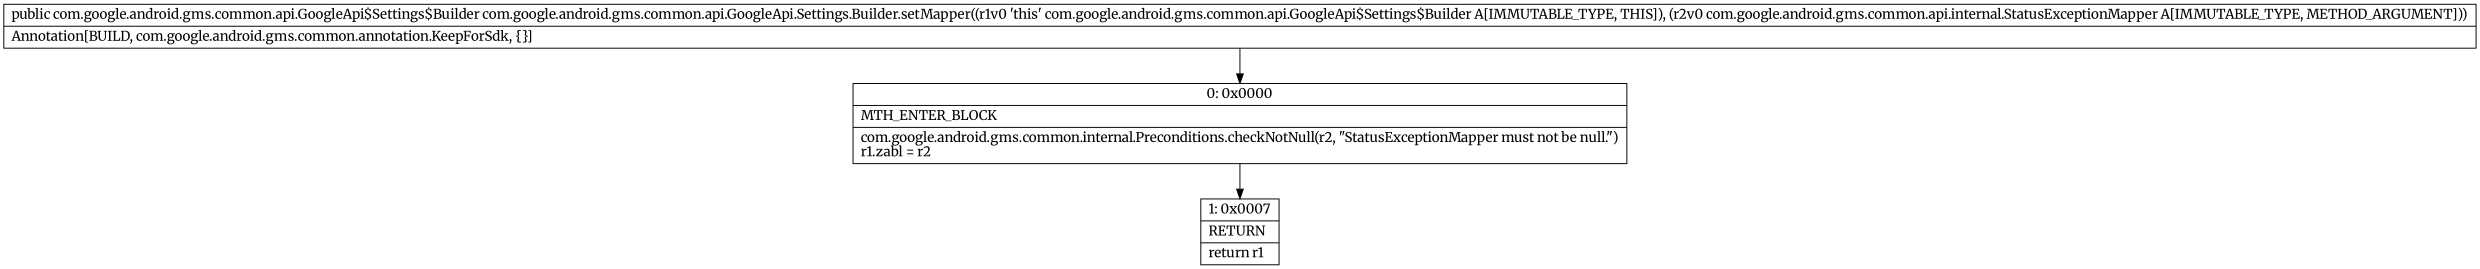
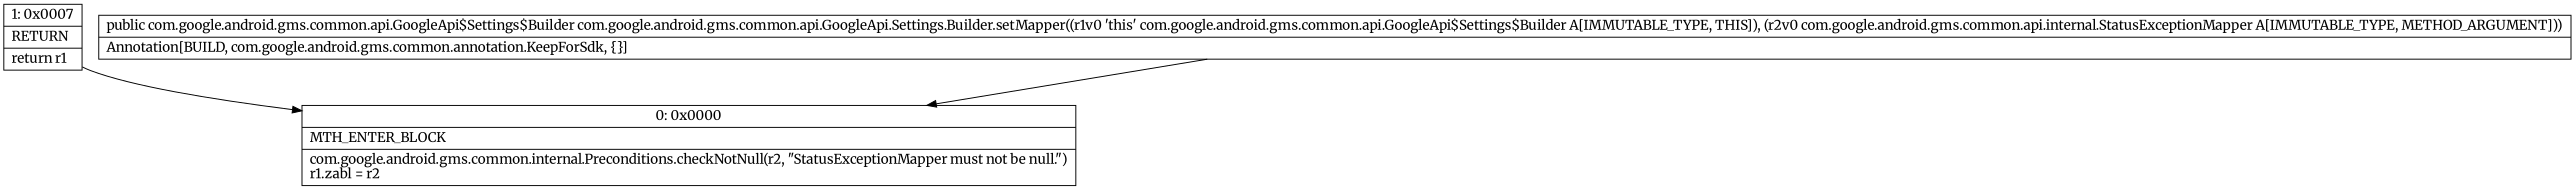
(1240, 176) -> (186, 94)
